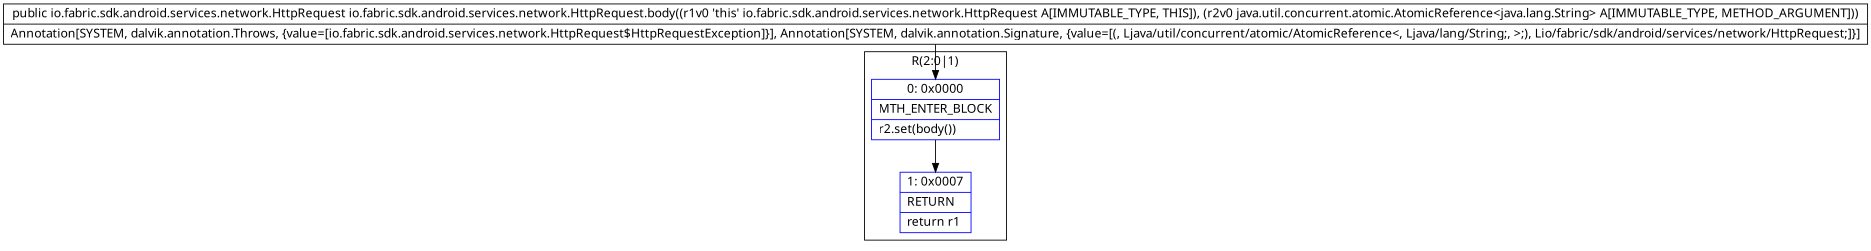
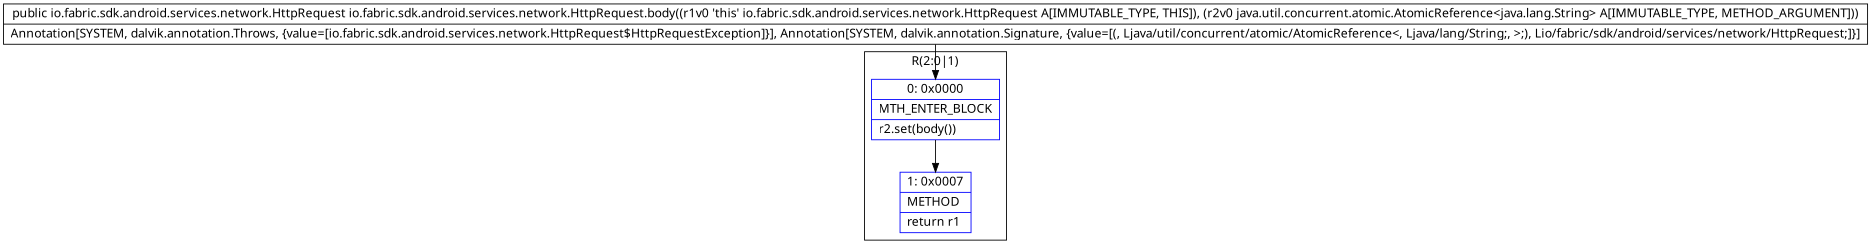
(931, 202) -> (934, 202)
